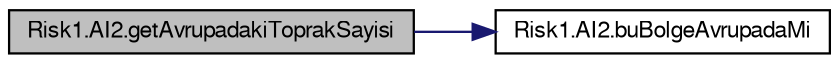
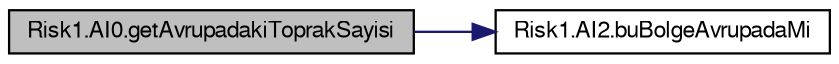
(211, 32) -> (211, 32)
